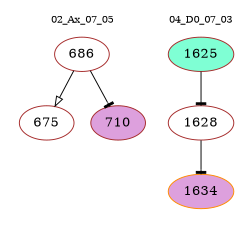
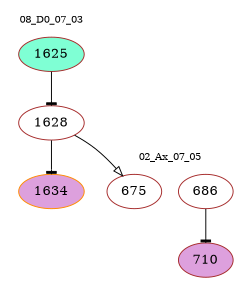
(201, 20) -> (51, 20)
(67, 84) -> (105, 157)
